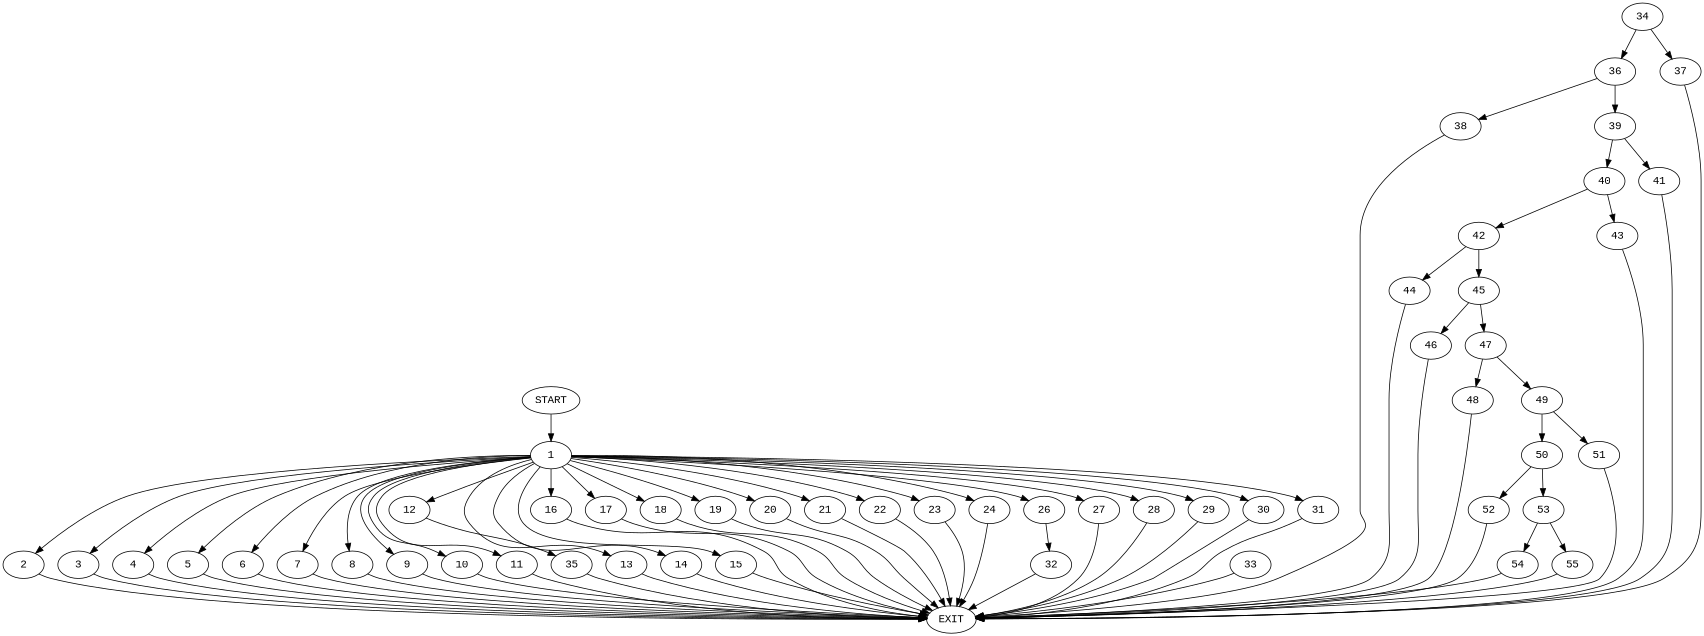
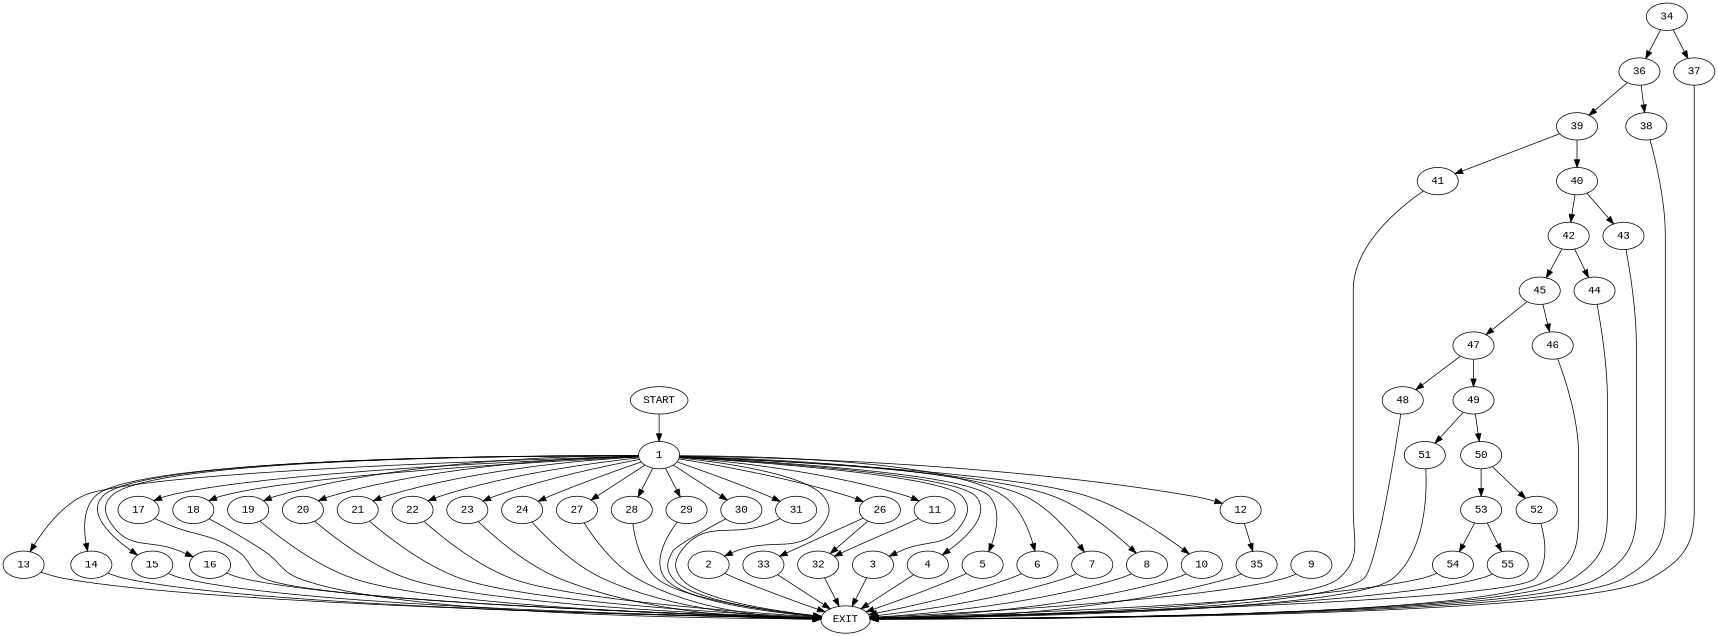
(363, 500) -> none
none -> (825, 535)
(724, 610) -> (880, 536)
